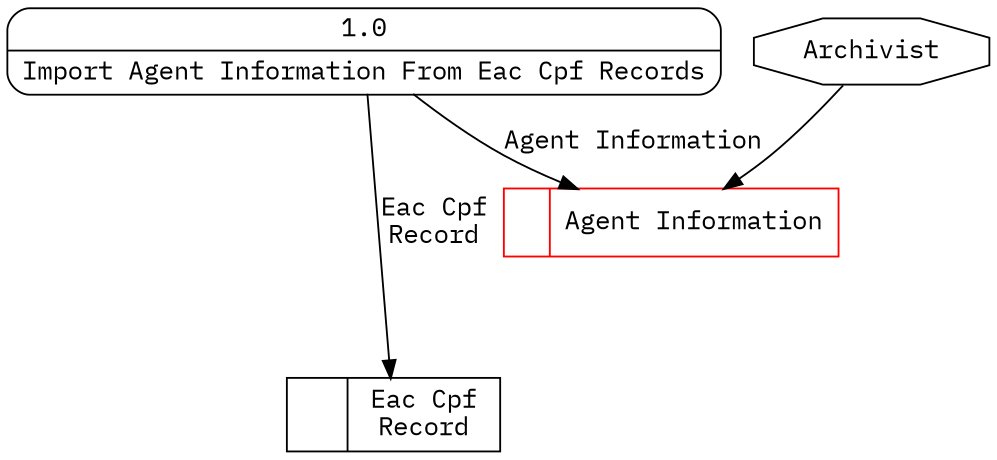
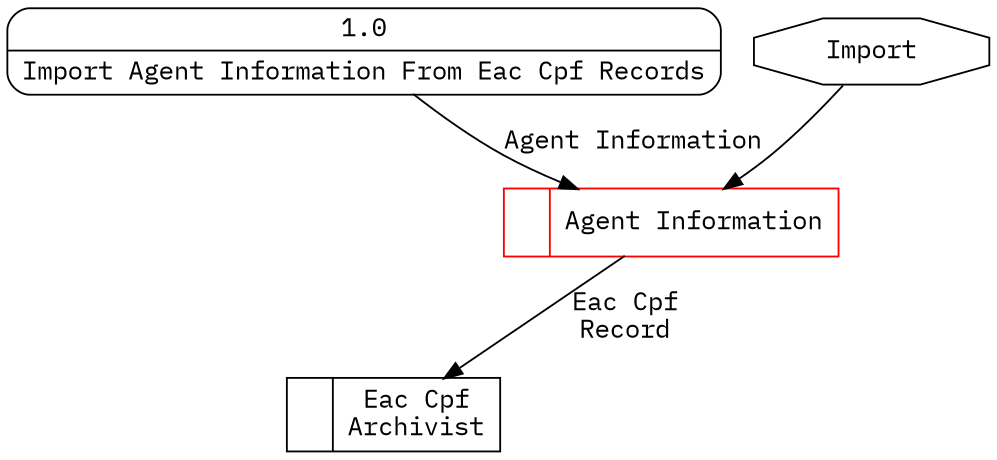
(872, 51) -> (872, 51)
(378, 227) -> (542, 312)
(424, 428) -> (417, 428)
